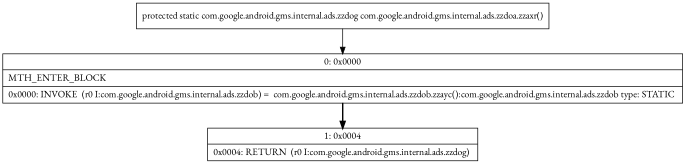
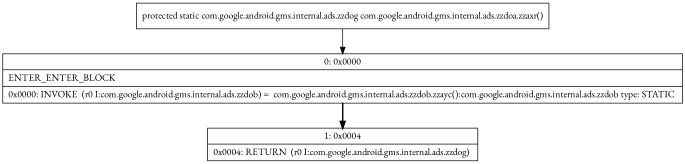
(58, 78) -> (62, 78)
